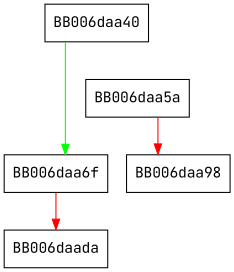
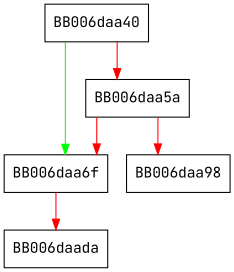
none -> (117, 55)
none -> (97, 131)
